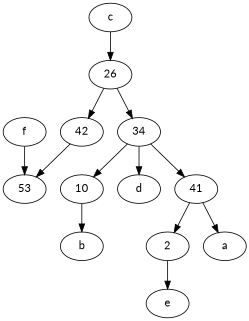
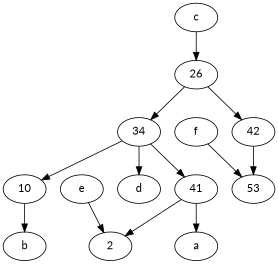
(168, 271) -> (94, 214)
